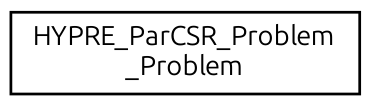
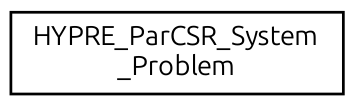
(185, 53) -> (177, 53)
